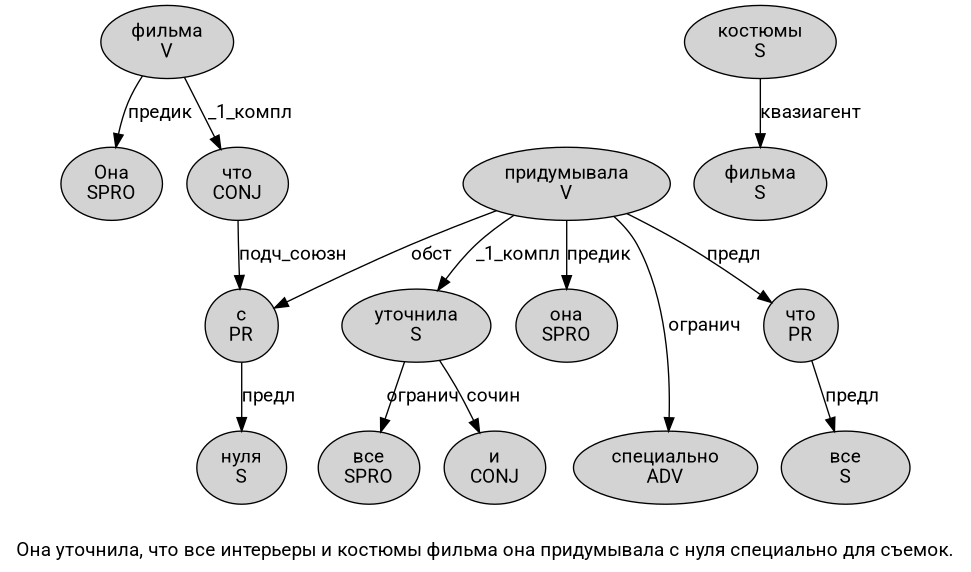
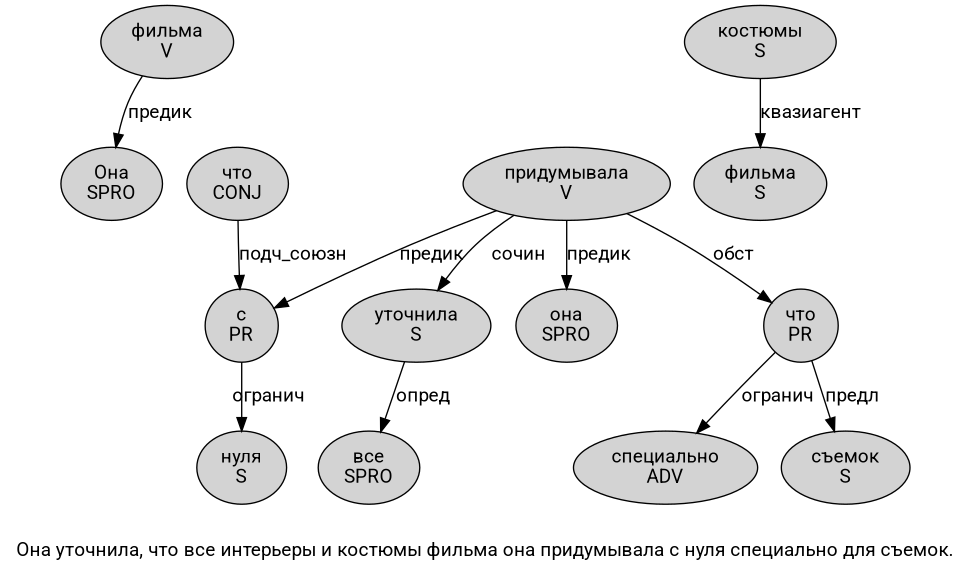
(200, 107) -> none
(432, 255) -> (432, 255)
(519, 255) -> (519, 255)
(734, 255) -> (734, 255)
(661, 311) -> (741, 387)
(269, 397) -> (269, 397)
(423, 397) -> (423, 397)
(495, 468) -> none
(846, 468) -> (846, 468)
